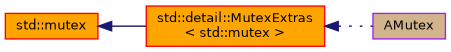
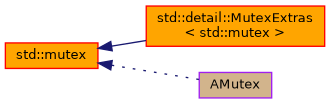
(356, 26) -> (155, 72)
